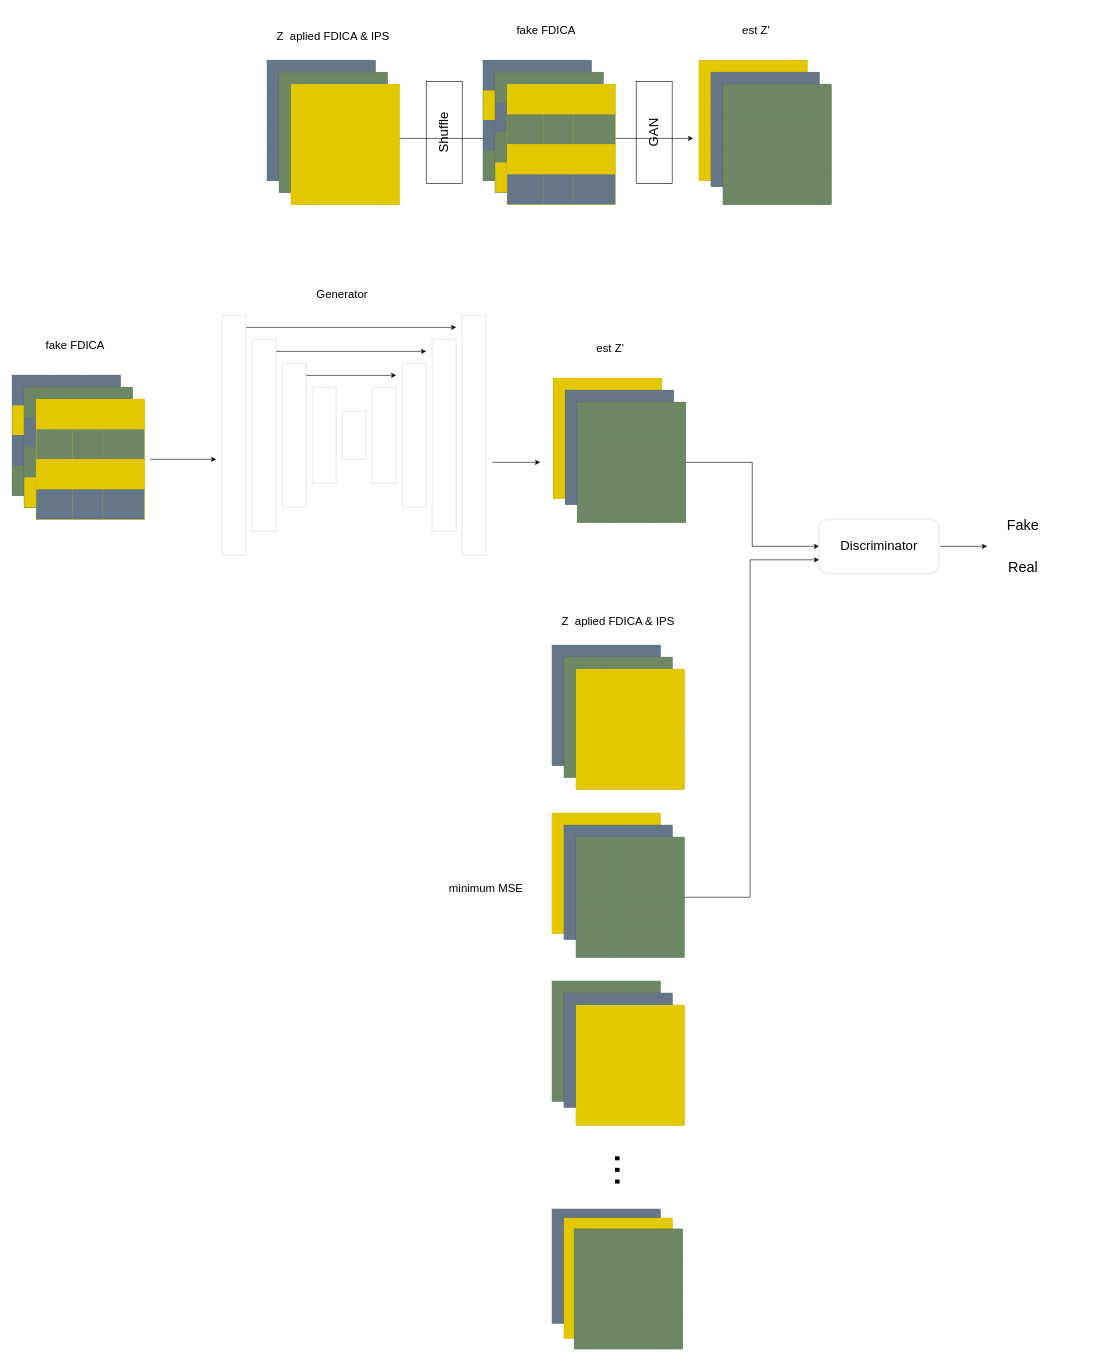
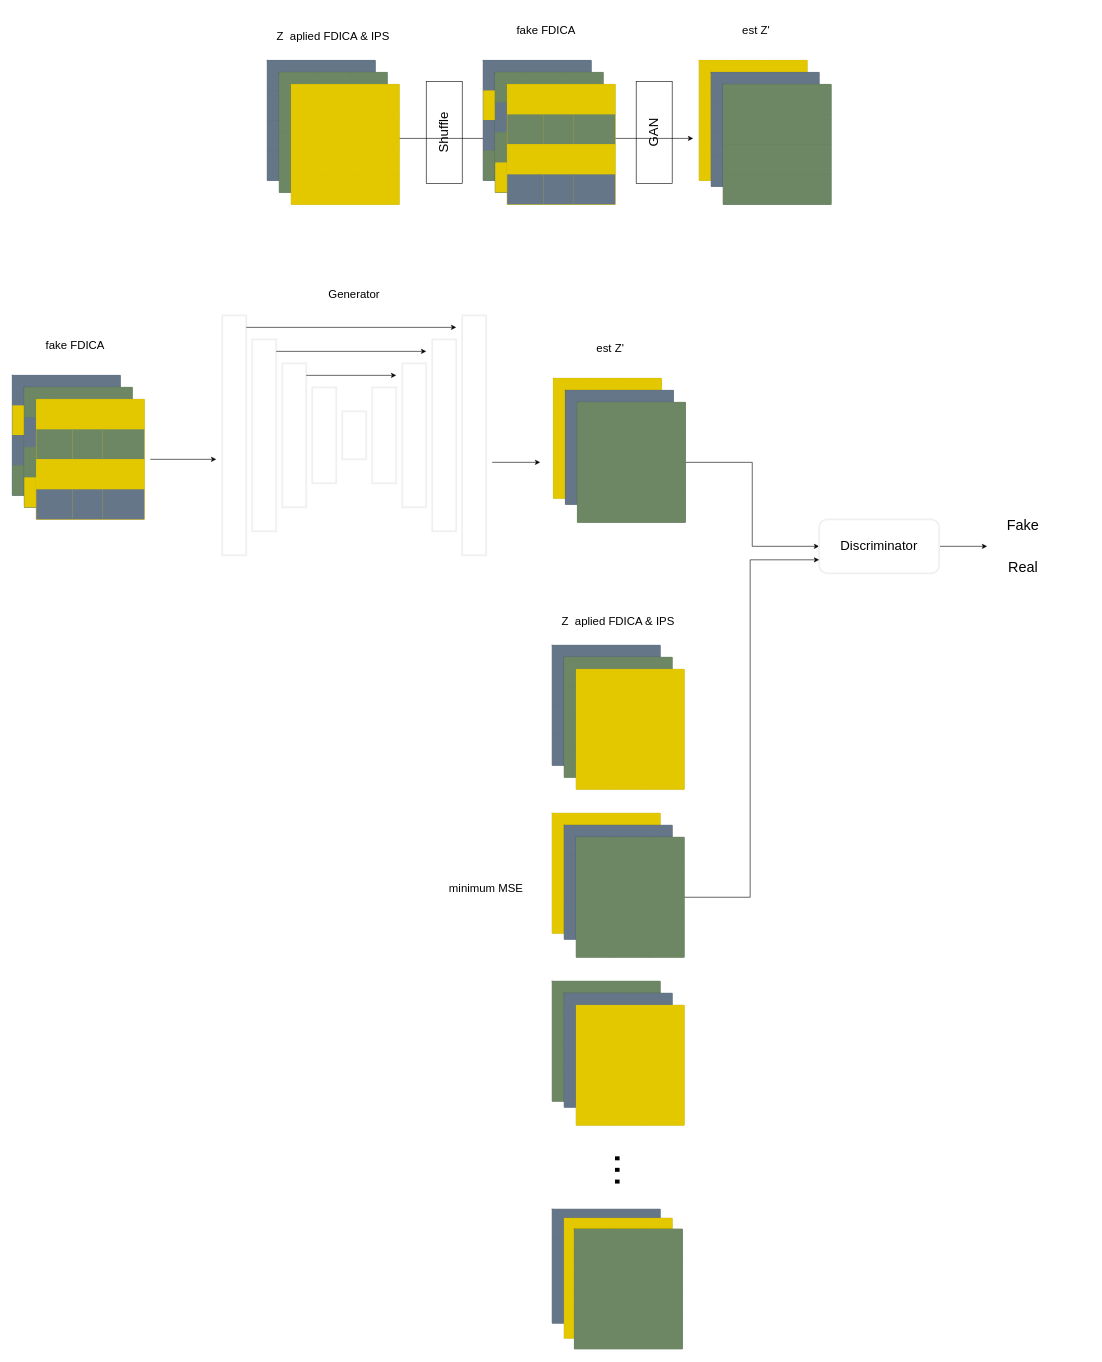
(342, 294) -> (354, 294)
